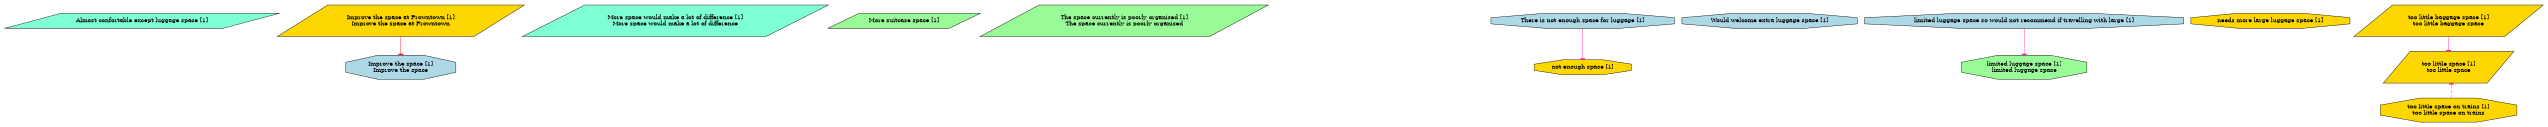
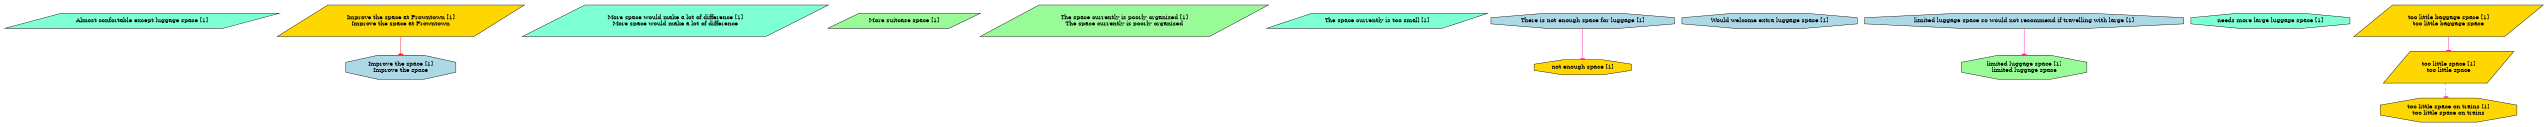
none -> (1377, 21)
(2270, 21) -> (2270, 21)
(2451, 92) -> (2446, 89)
